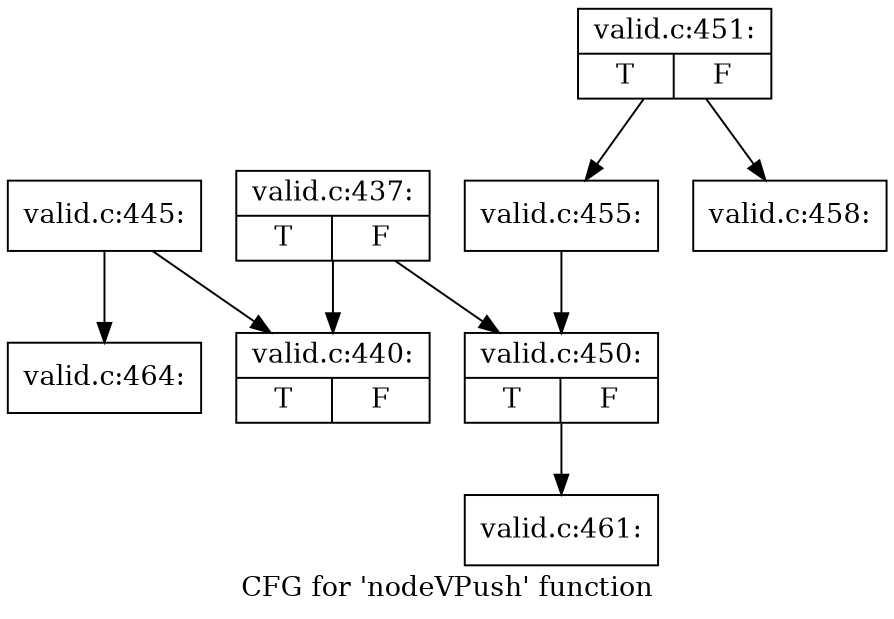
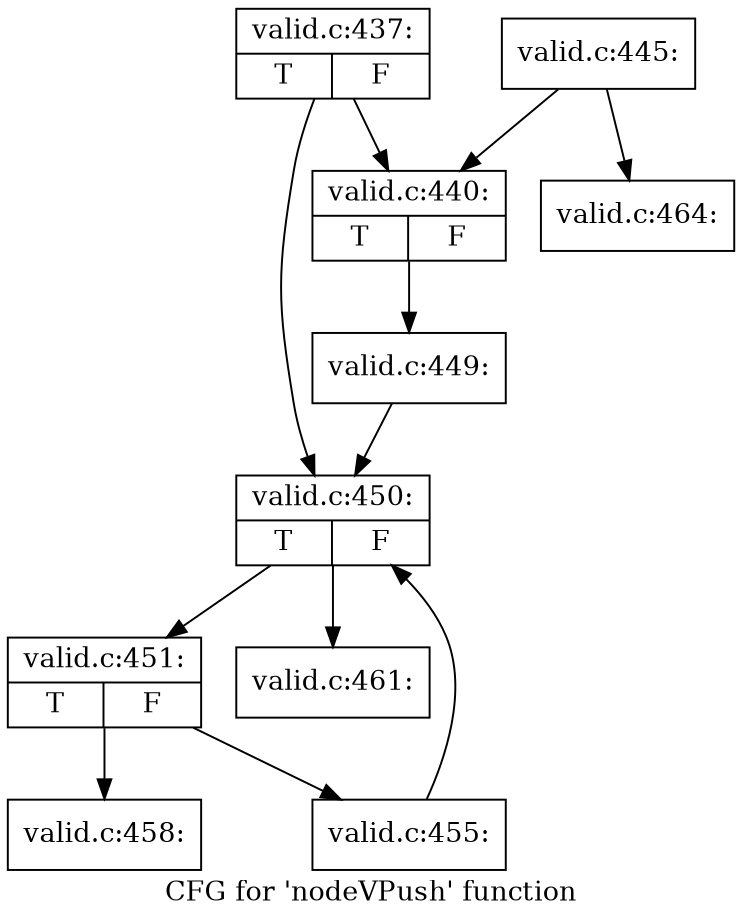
none -> (409, 368)
none -> (227, 596)
